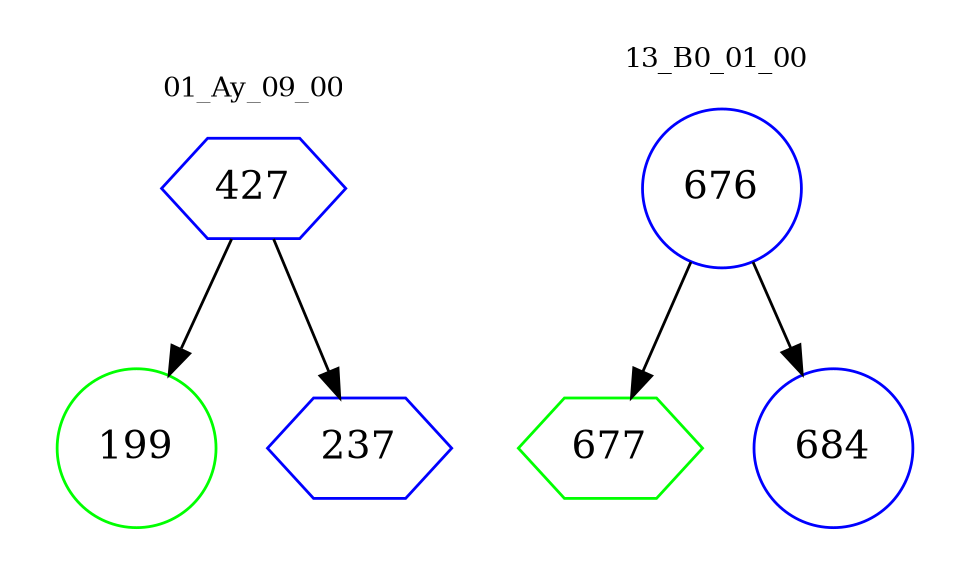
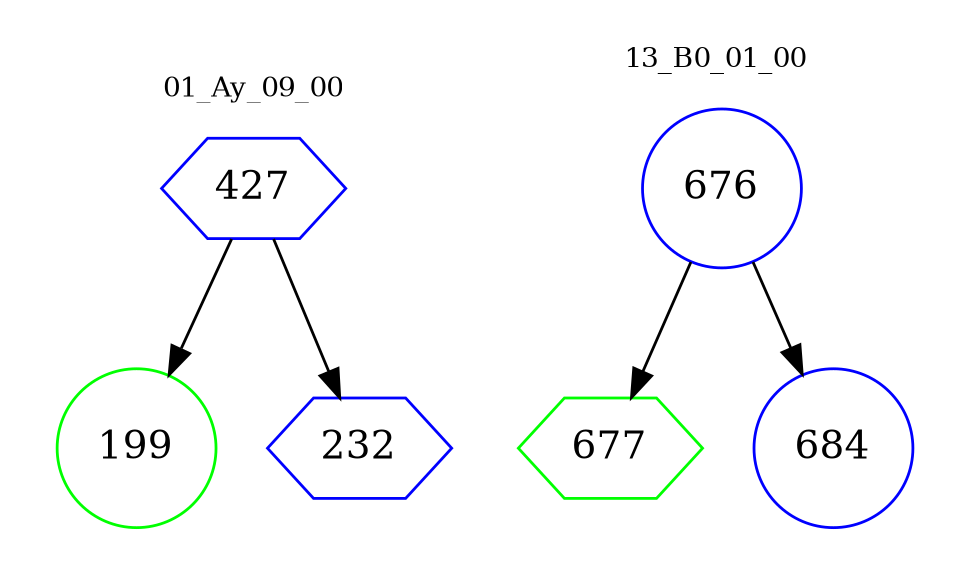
(360, 448) -> (360, 448)
